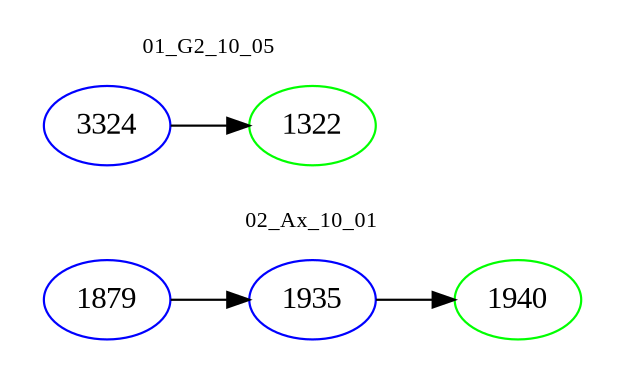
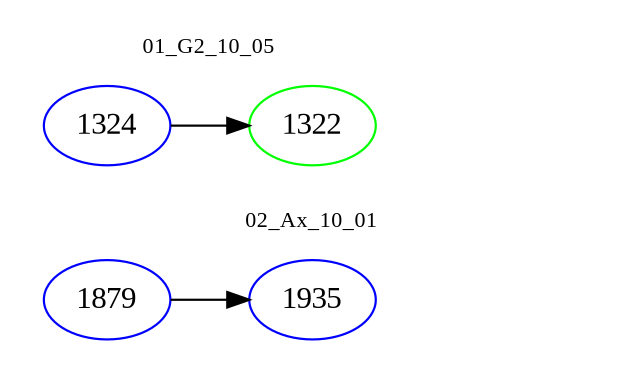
(107, 126) -> (107, 126)
(518, 300) -> none
